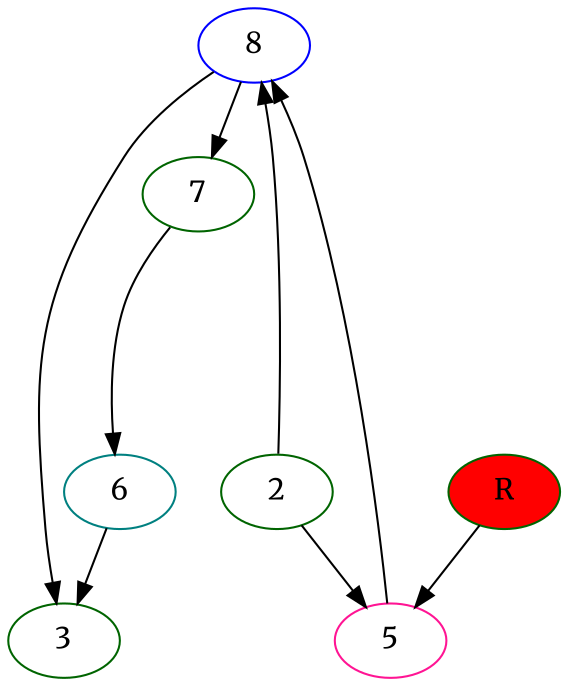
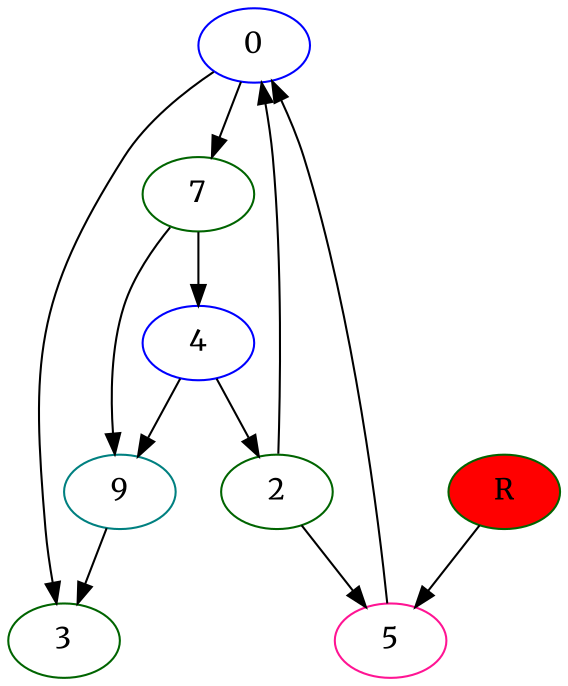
(254, 45) -> (254, 45)
none -> (198, 343)
(120, 492) -> (120, 492)
